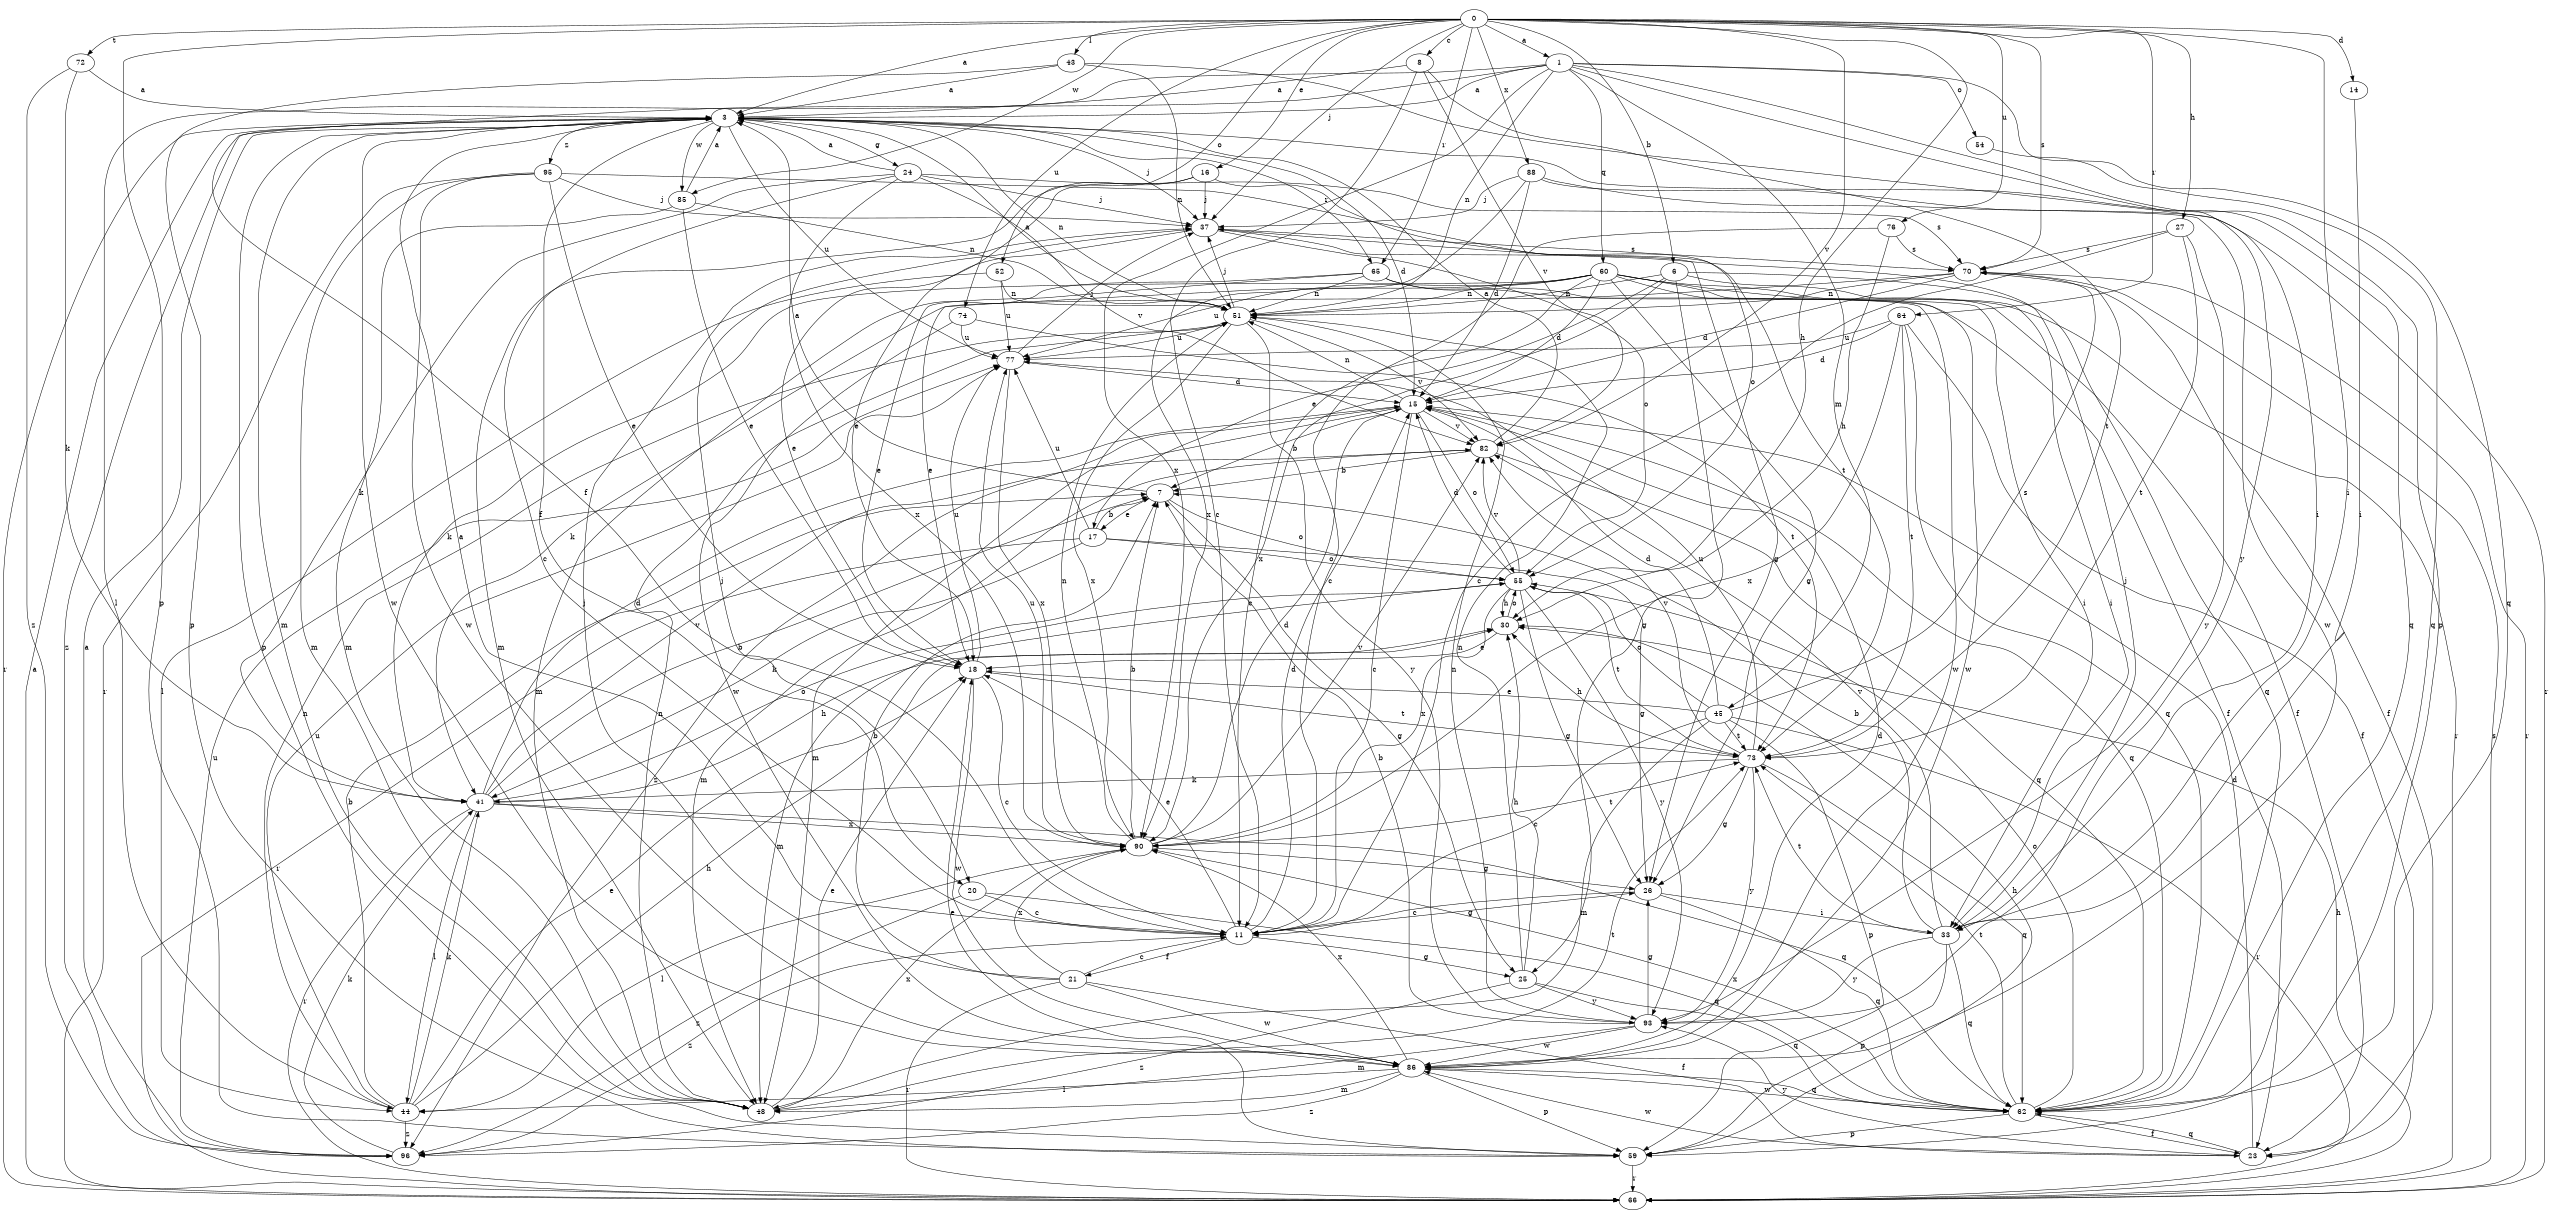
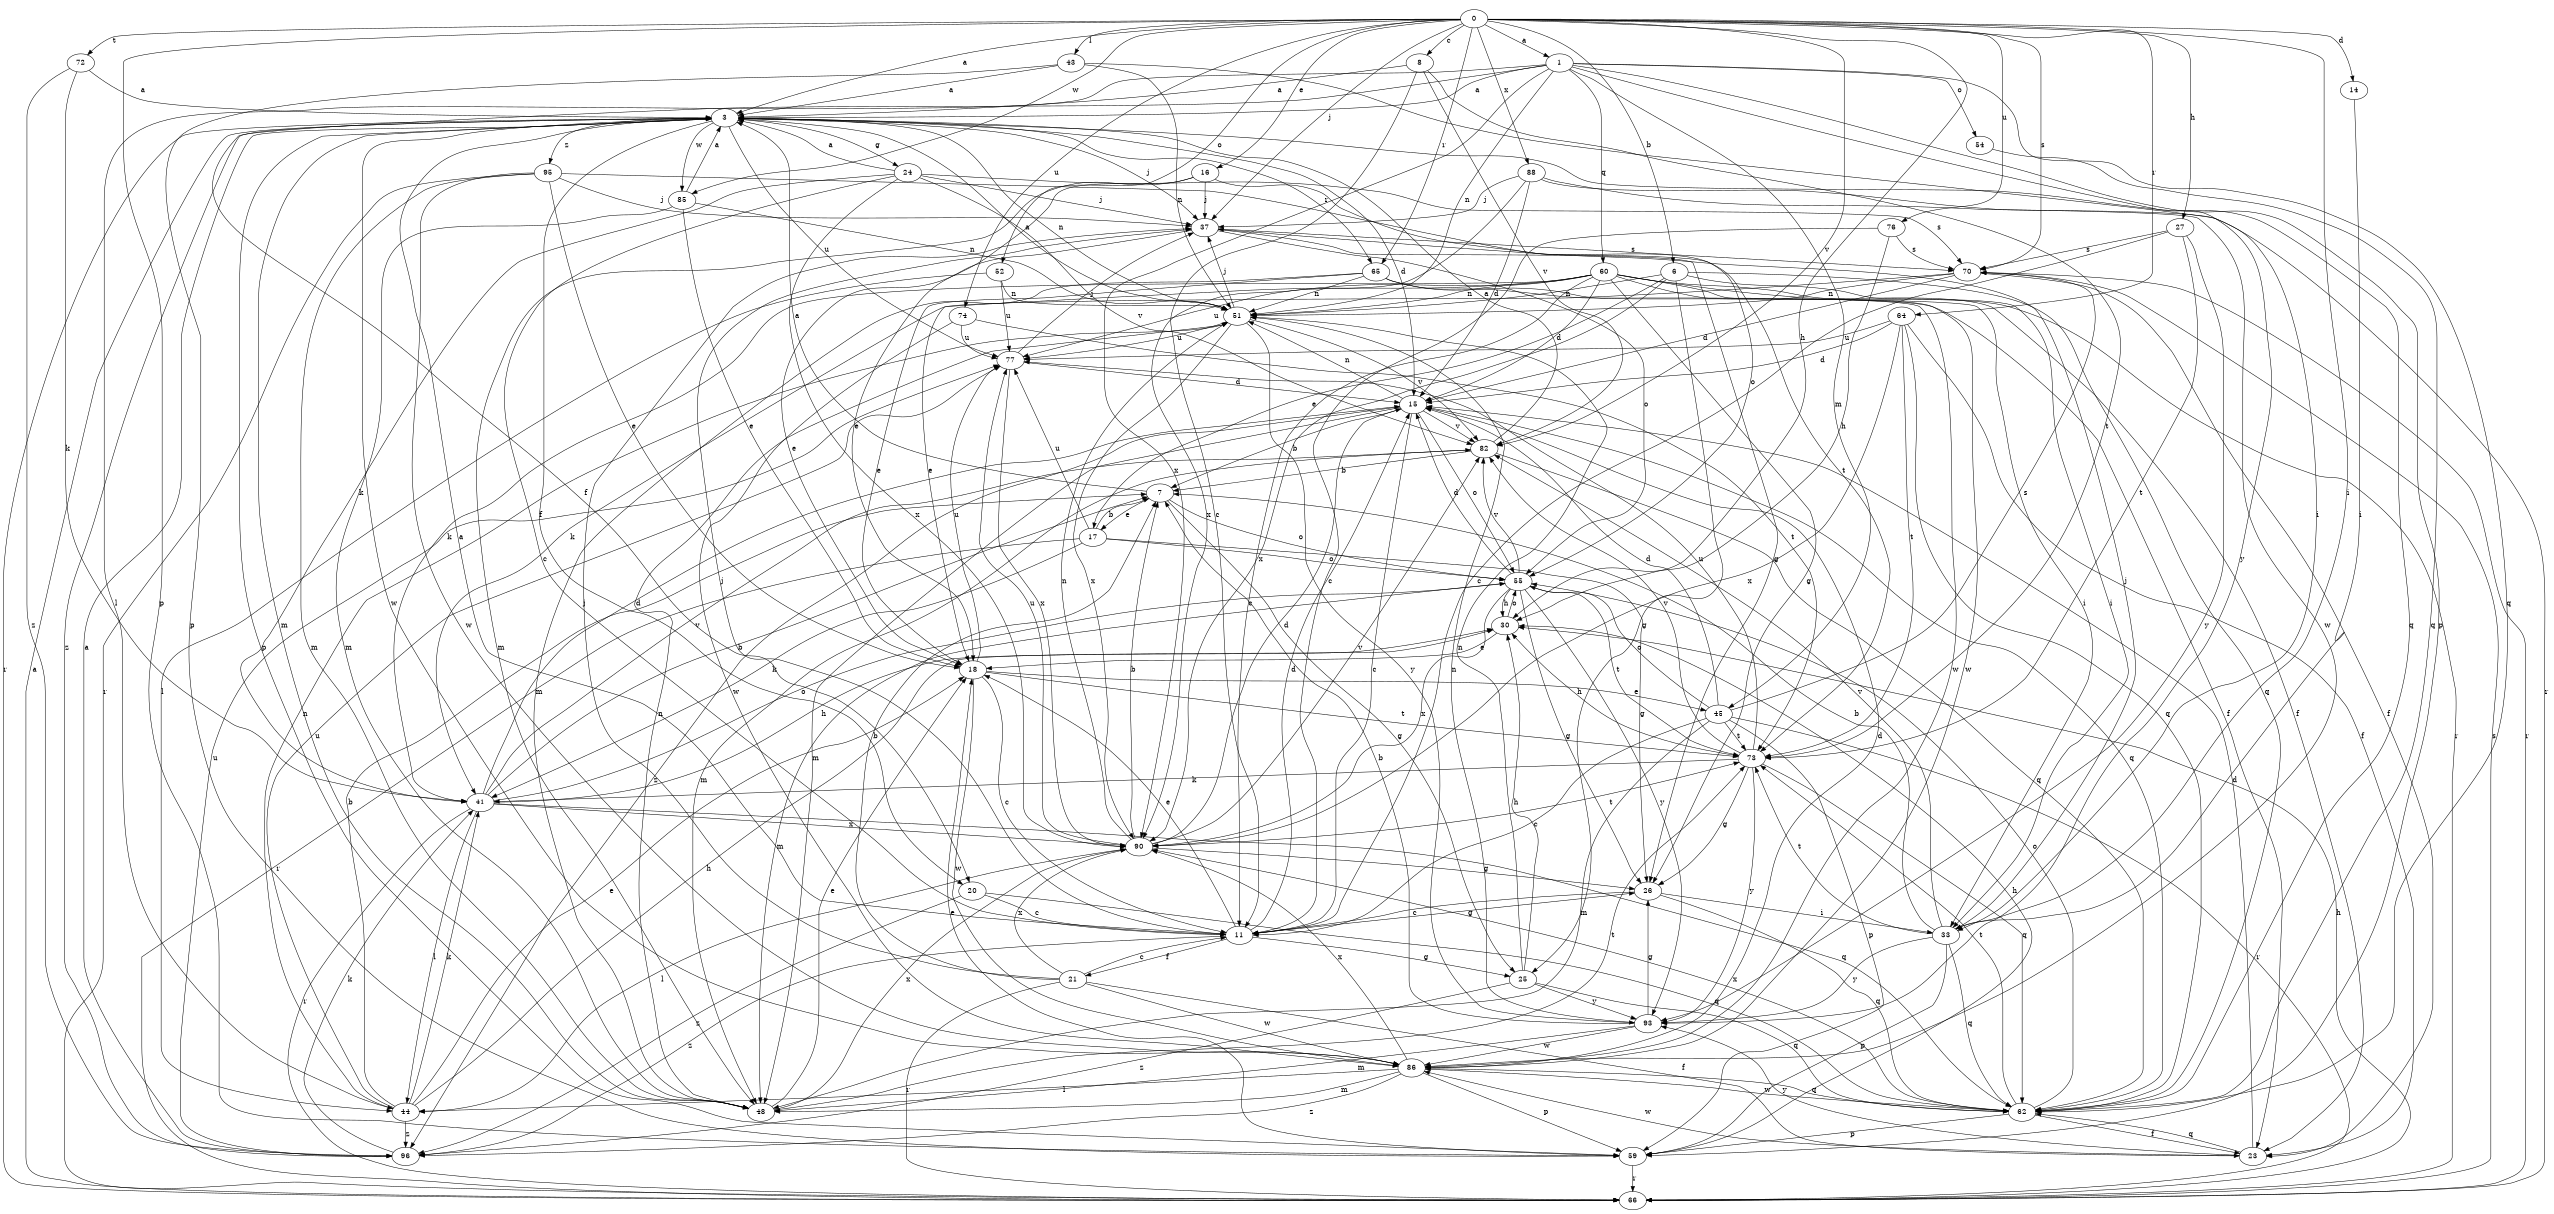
(1349, 689) -> (1345, 681)
